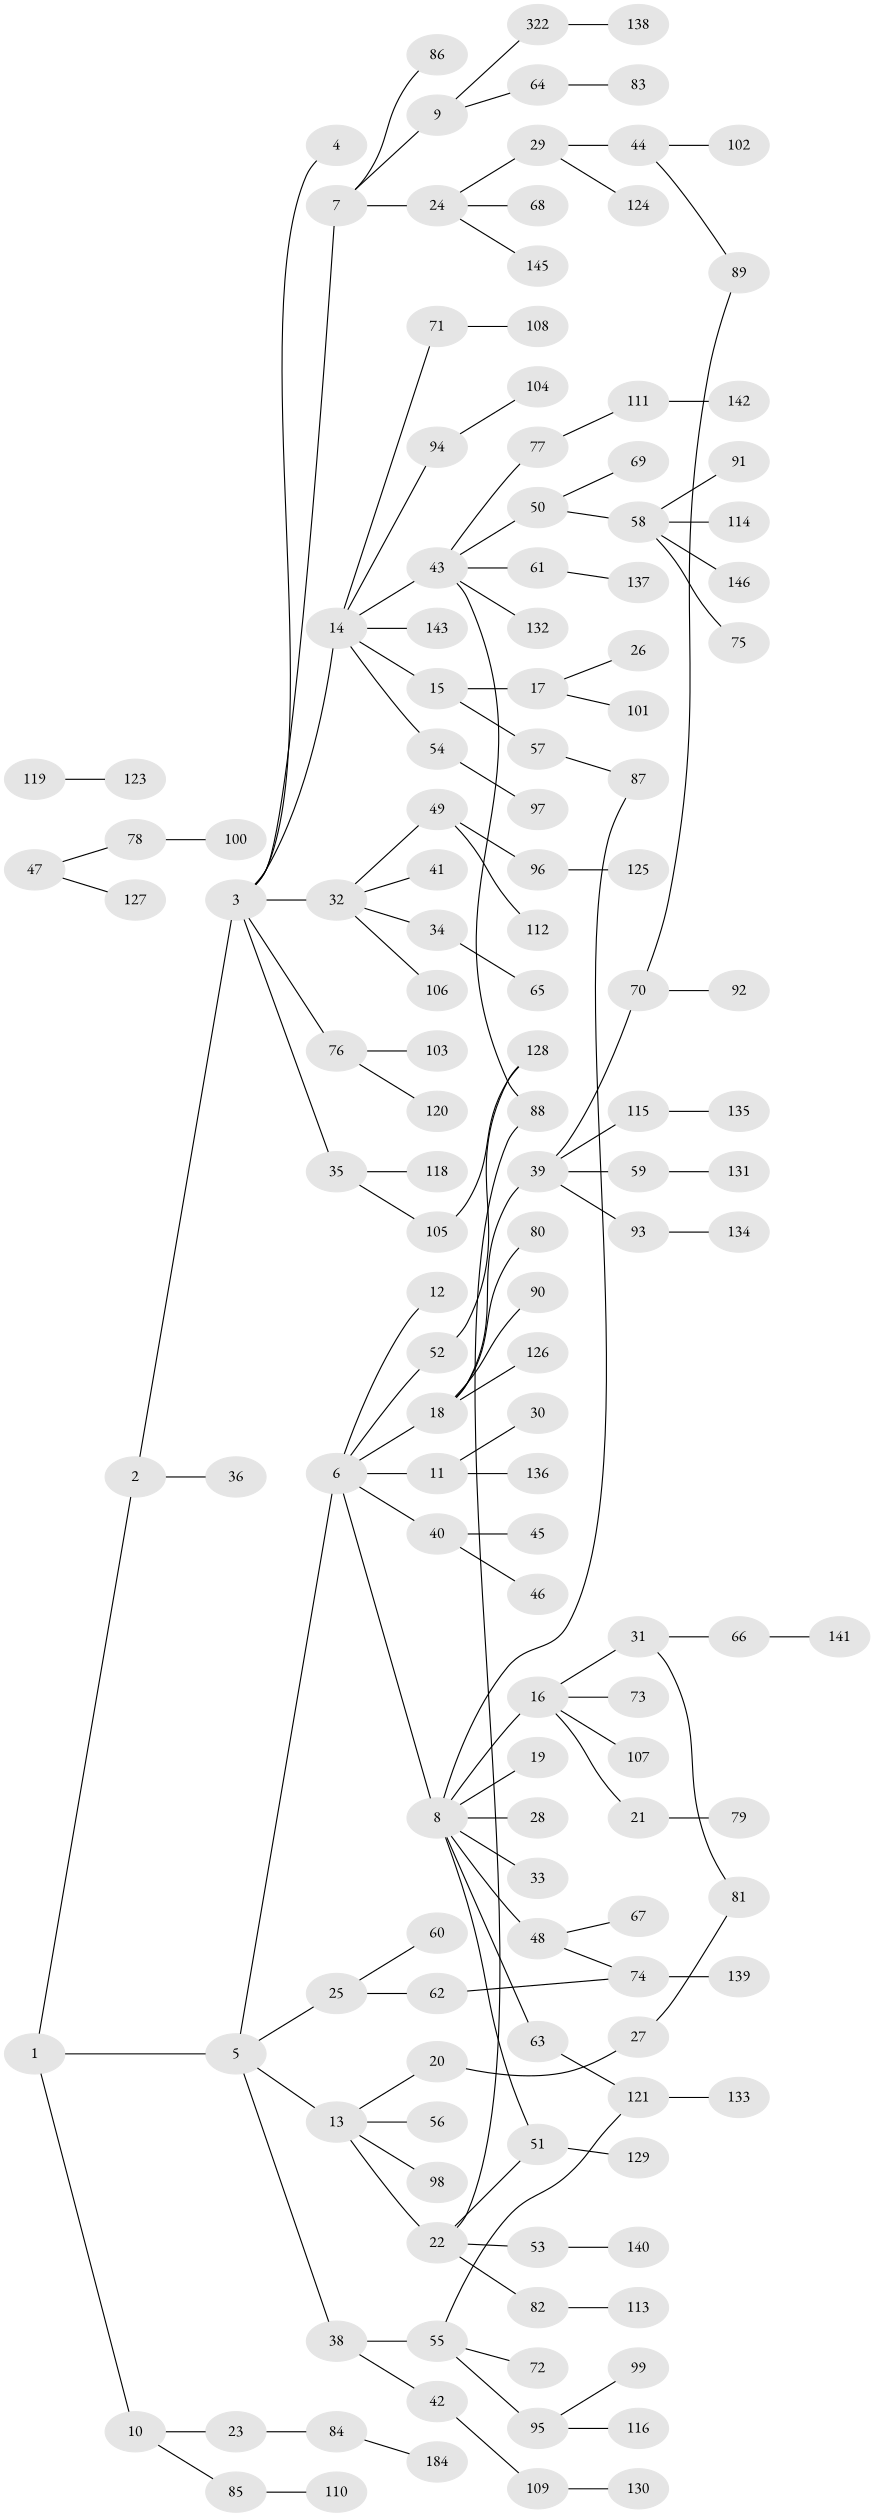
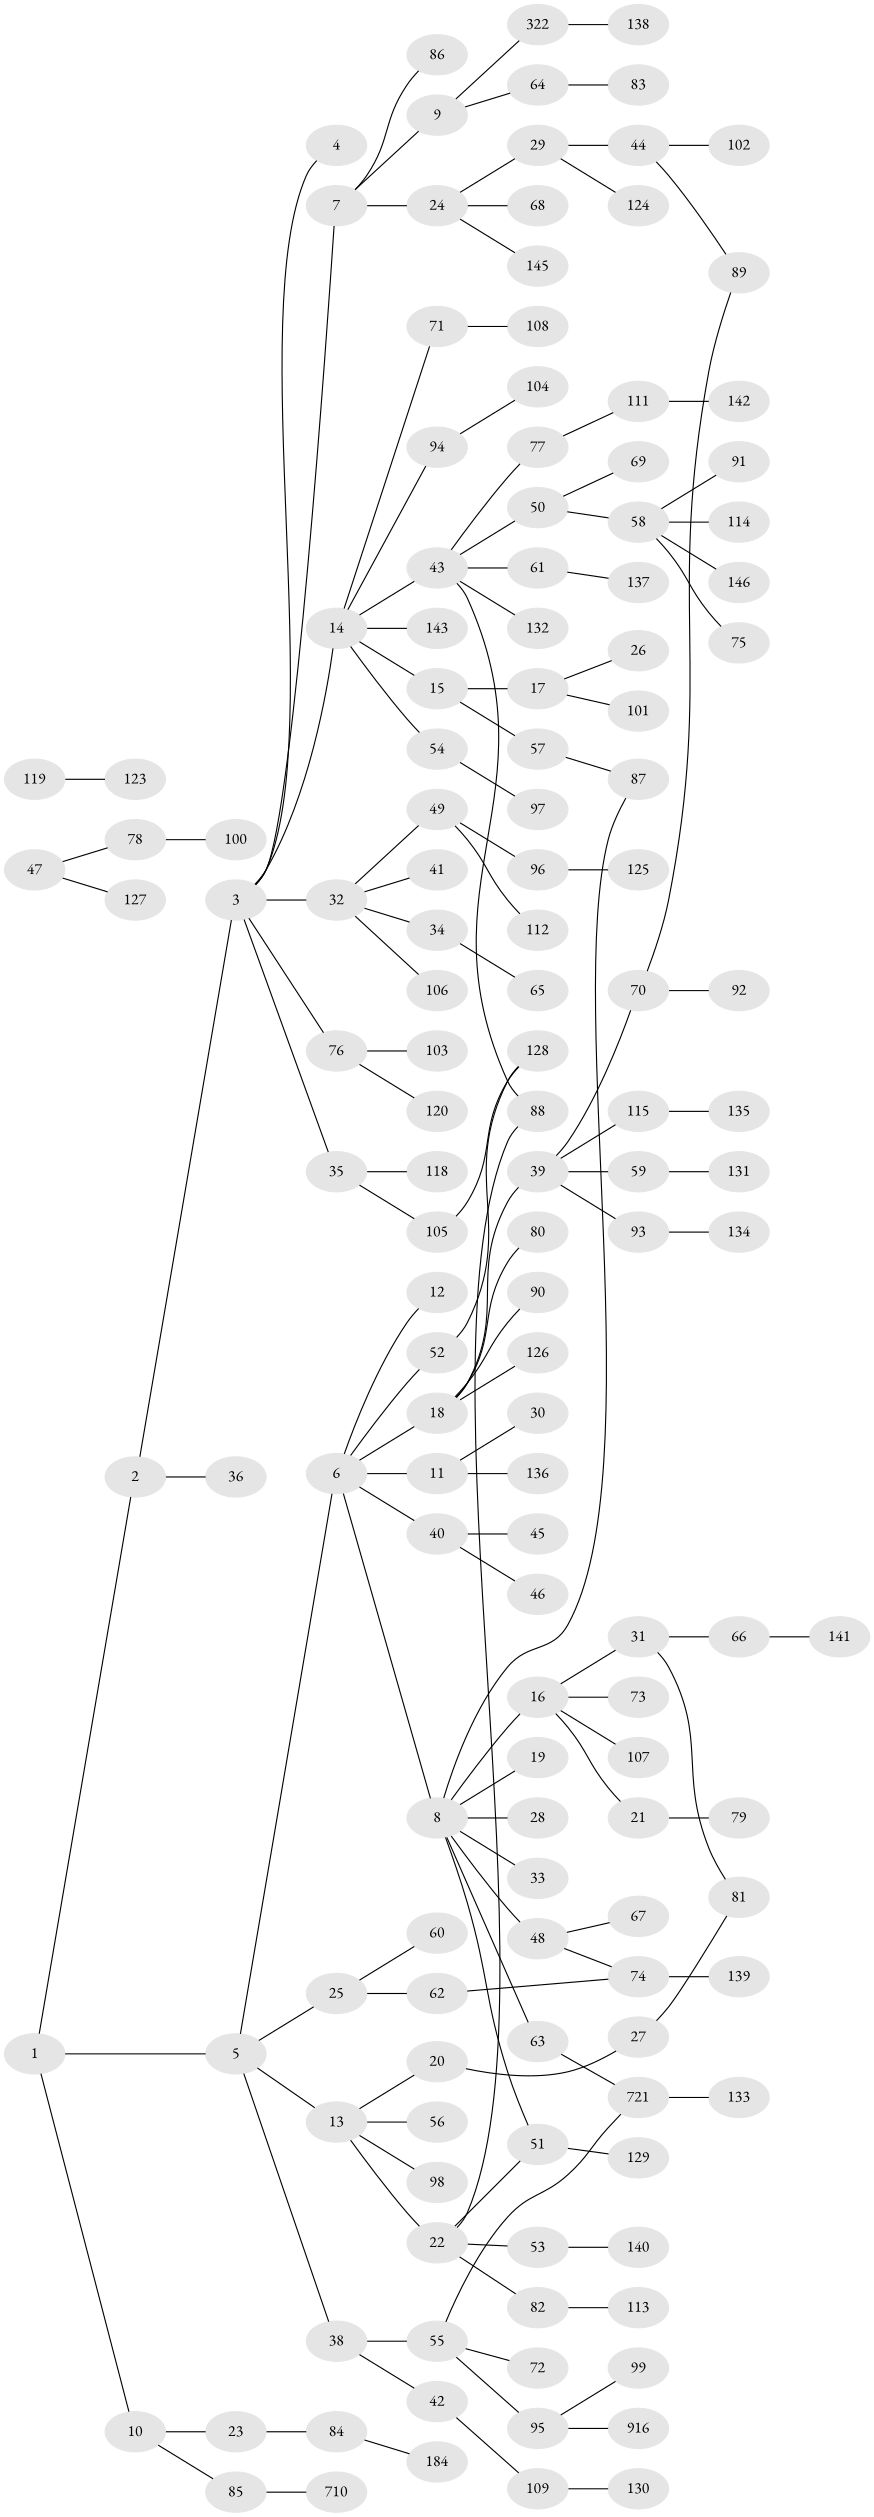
(638, 2097) -> (638, 2097)
(638, 2428) -> (638, 2428)
(337, 2492) -> (337, 2492)
